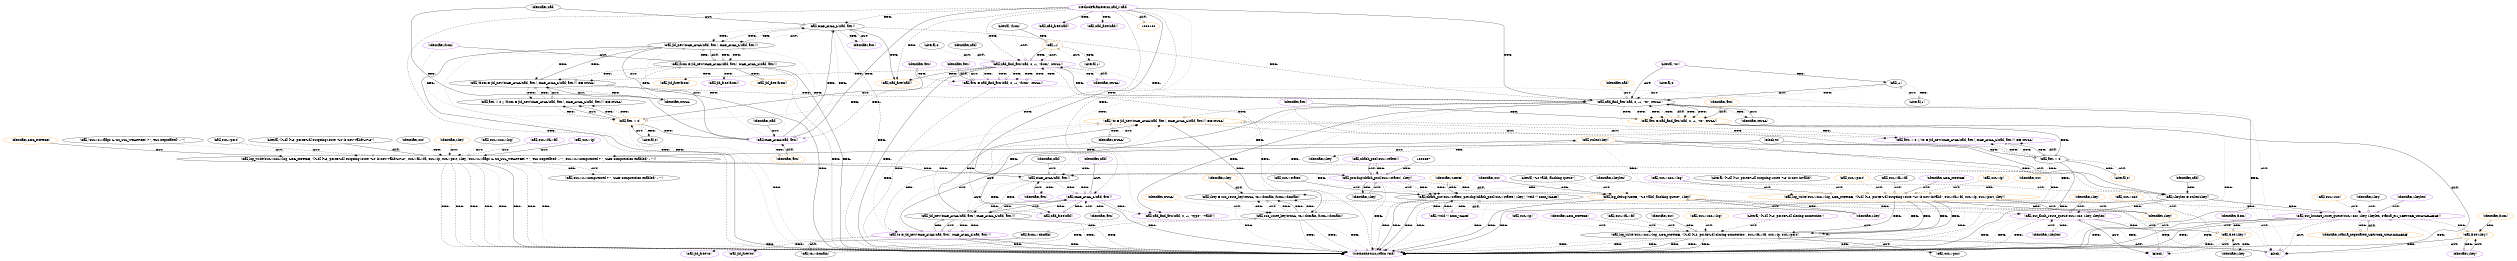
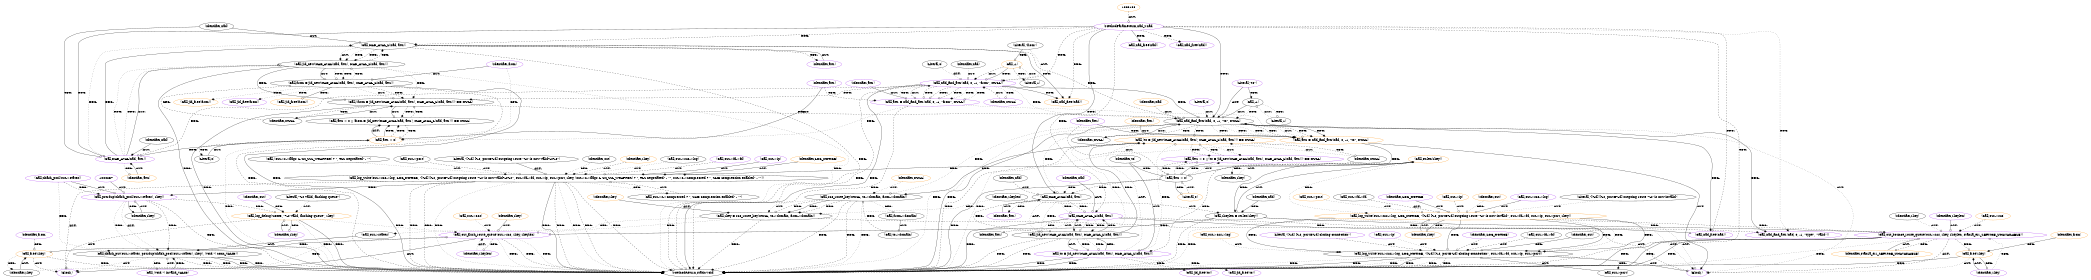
(1133, 15) -> (1129, 16)
(552, 131) -> (1744, 150)
(1772, 140) -> (1125, 159)
(1424, 159) -> (106, 178)
(1408, 169) -> (123, 188)
(1449, 178) -> none
(1257, 209) -> (543, 231)
(1716, 209) -> (980, 271)
(1379, 216) -> (211, 235)
(1449, 216) -> (167, 273)
(2365, 235) -> (1882, 254)
(1278, 241) -> (731, 244)
(1374, 254) -> (693, 273)
